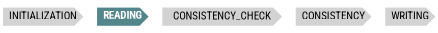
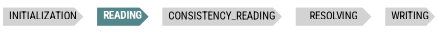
(222, 17) -> (222, 17)
(334, 17) -> (334, 17)
